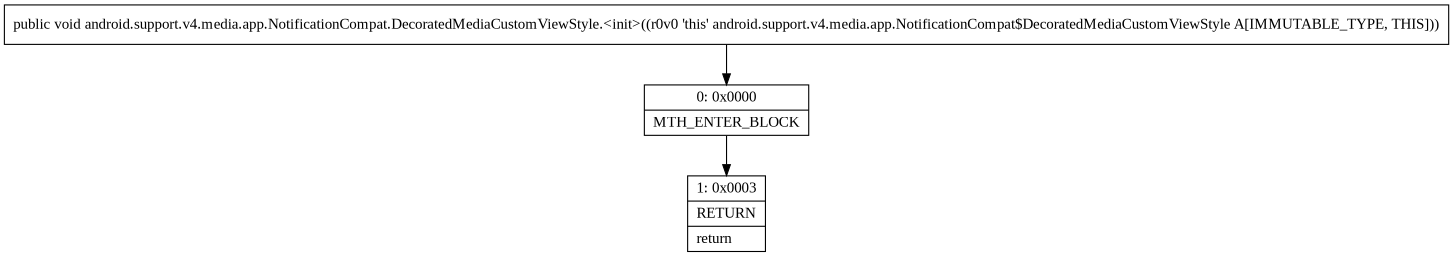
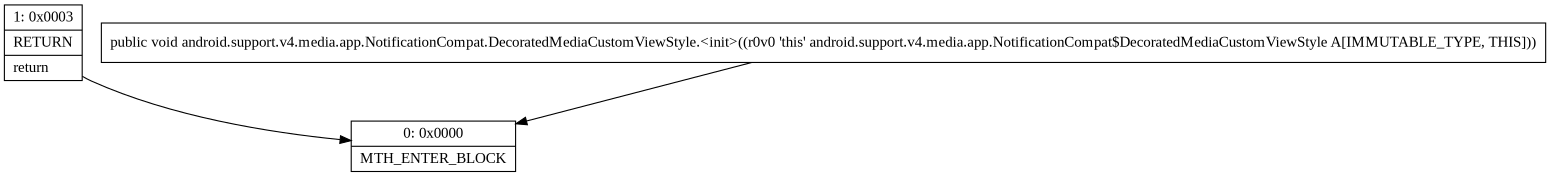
(727, 150) -> (208, 119)
